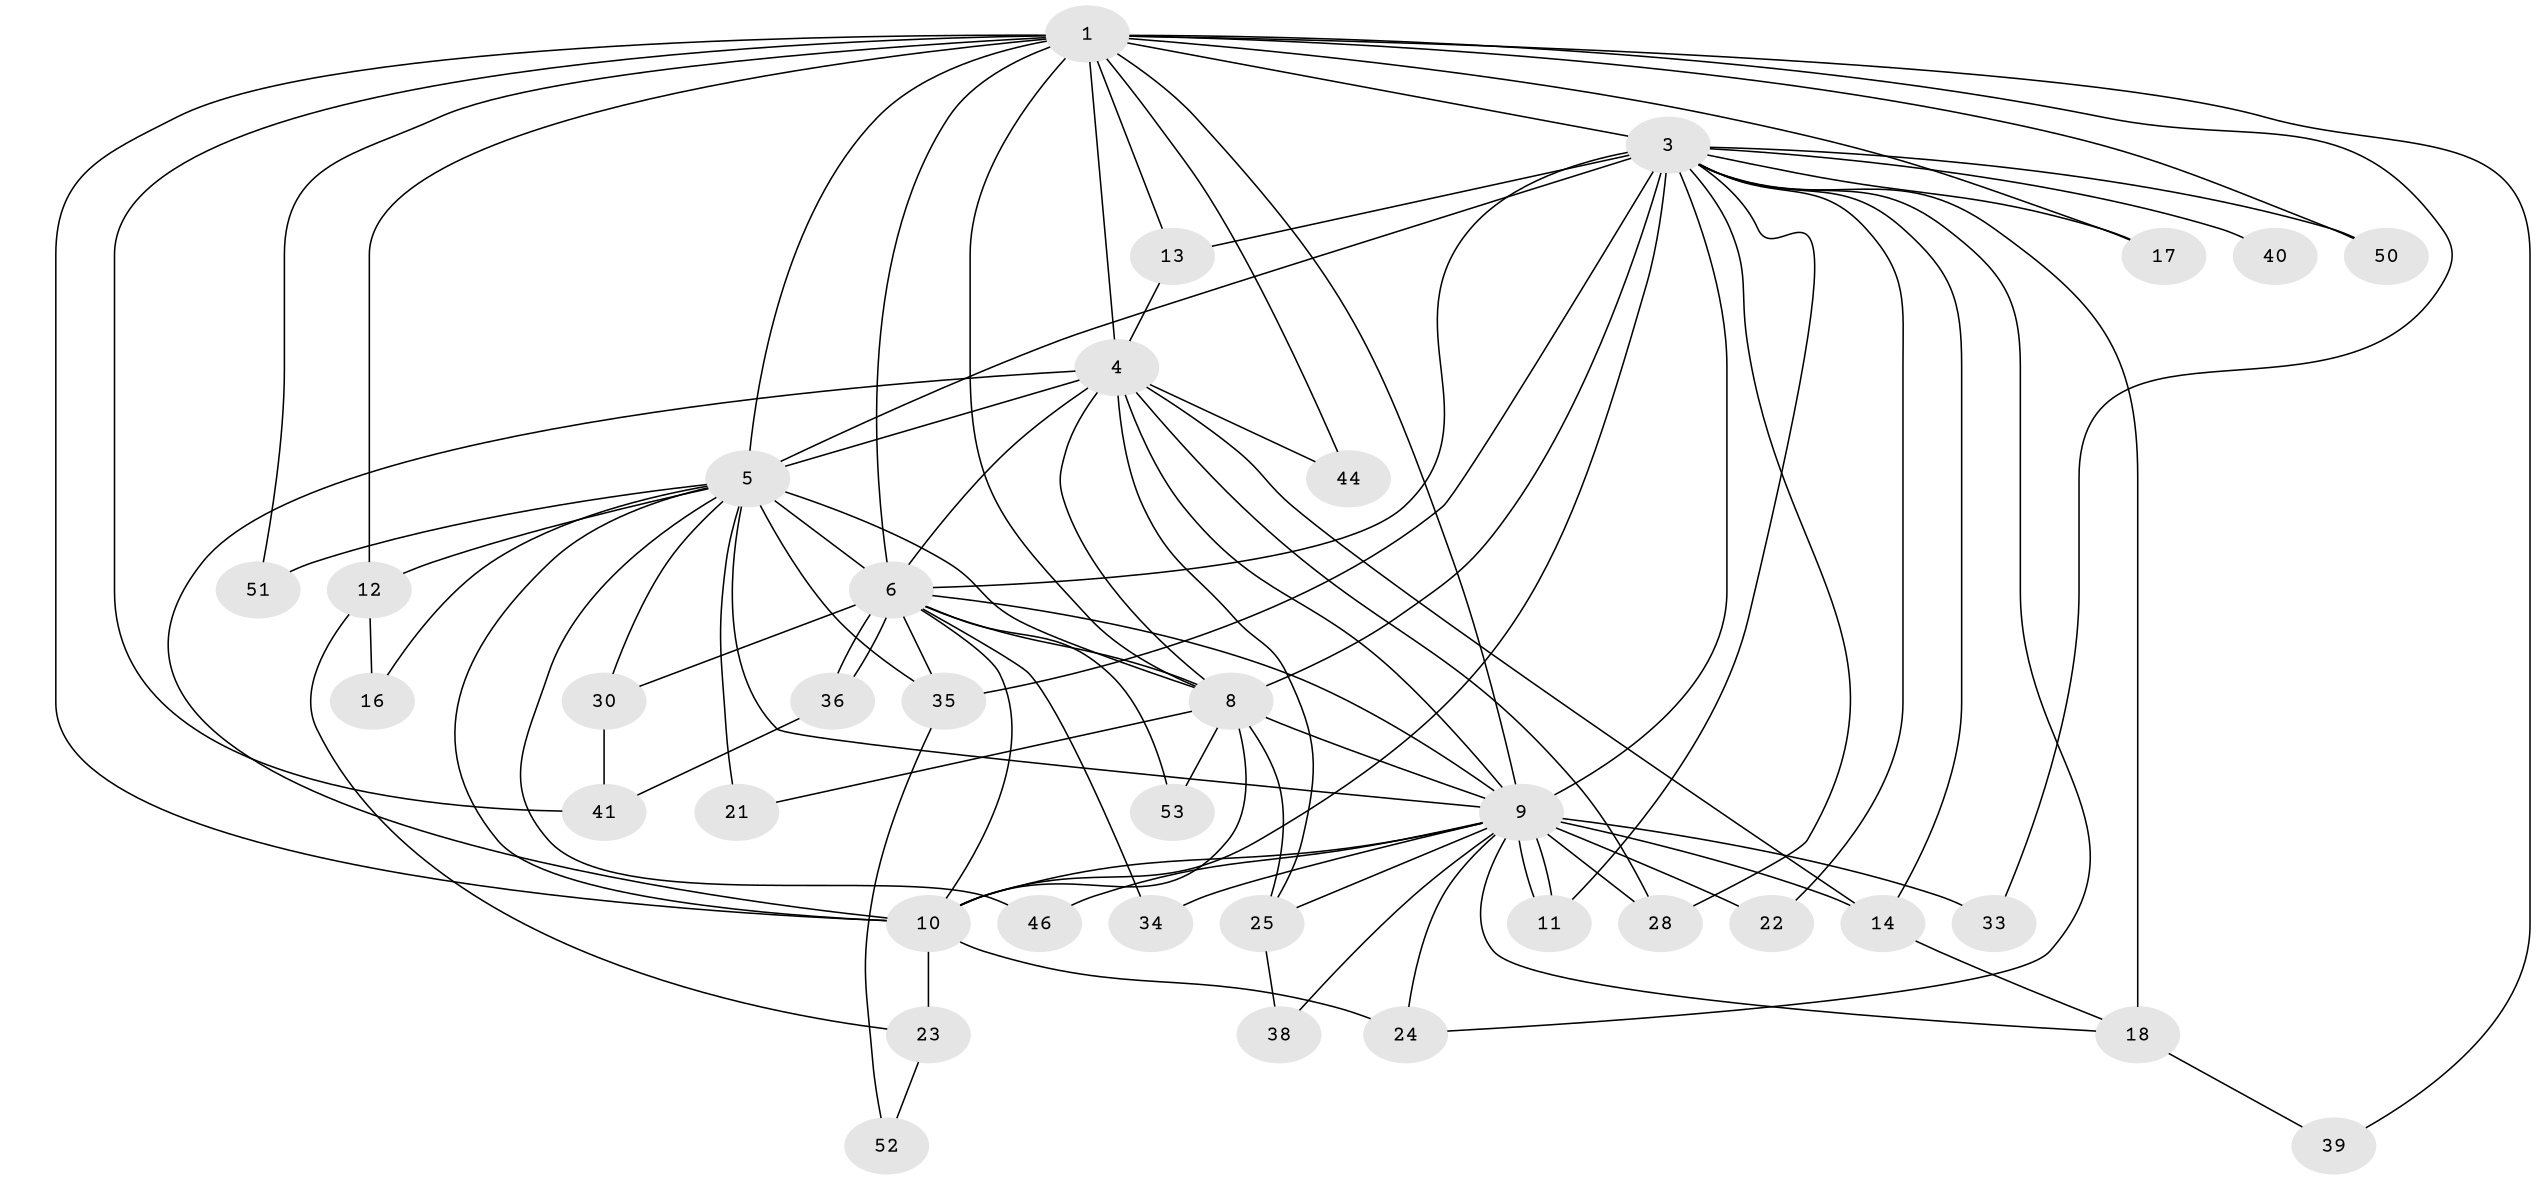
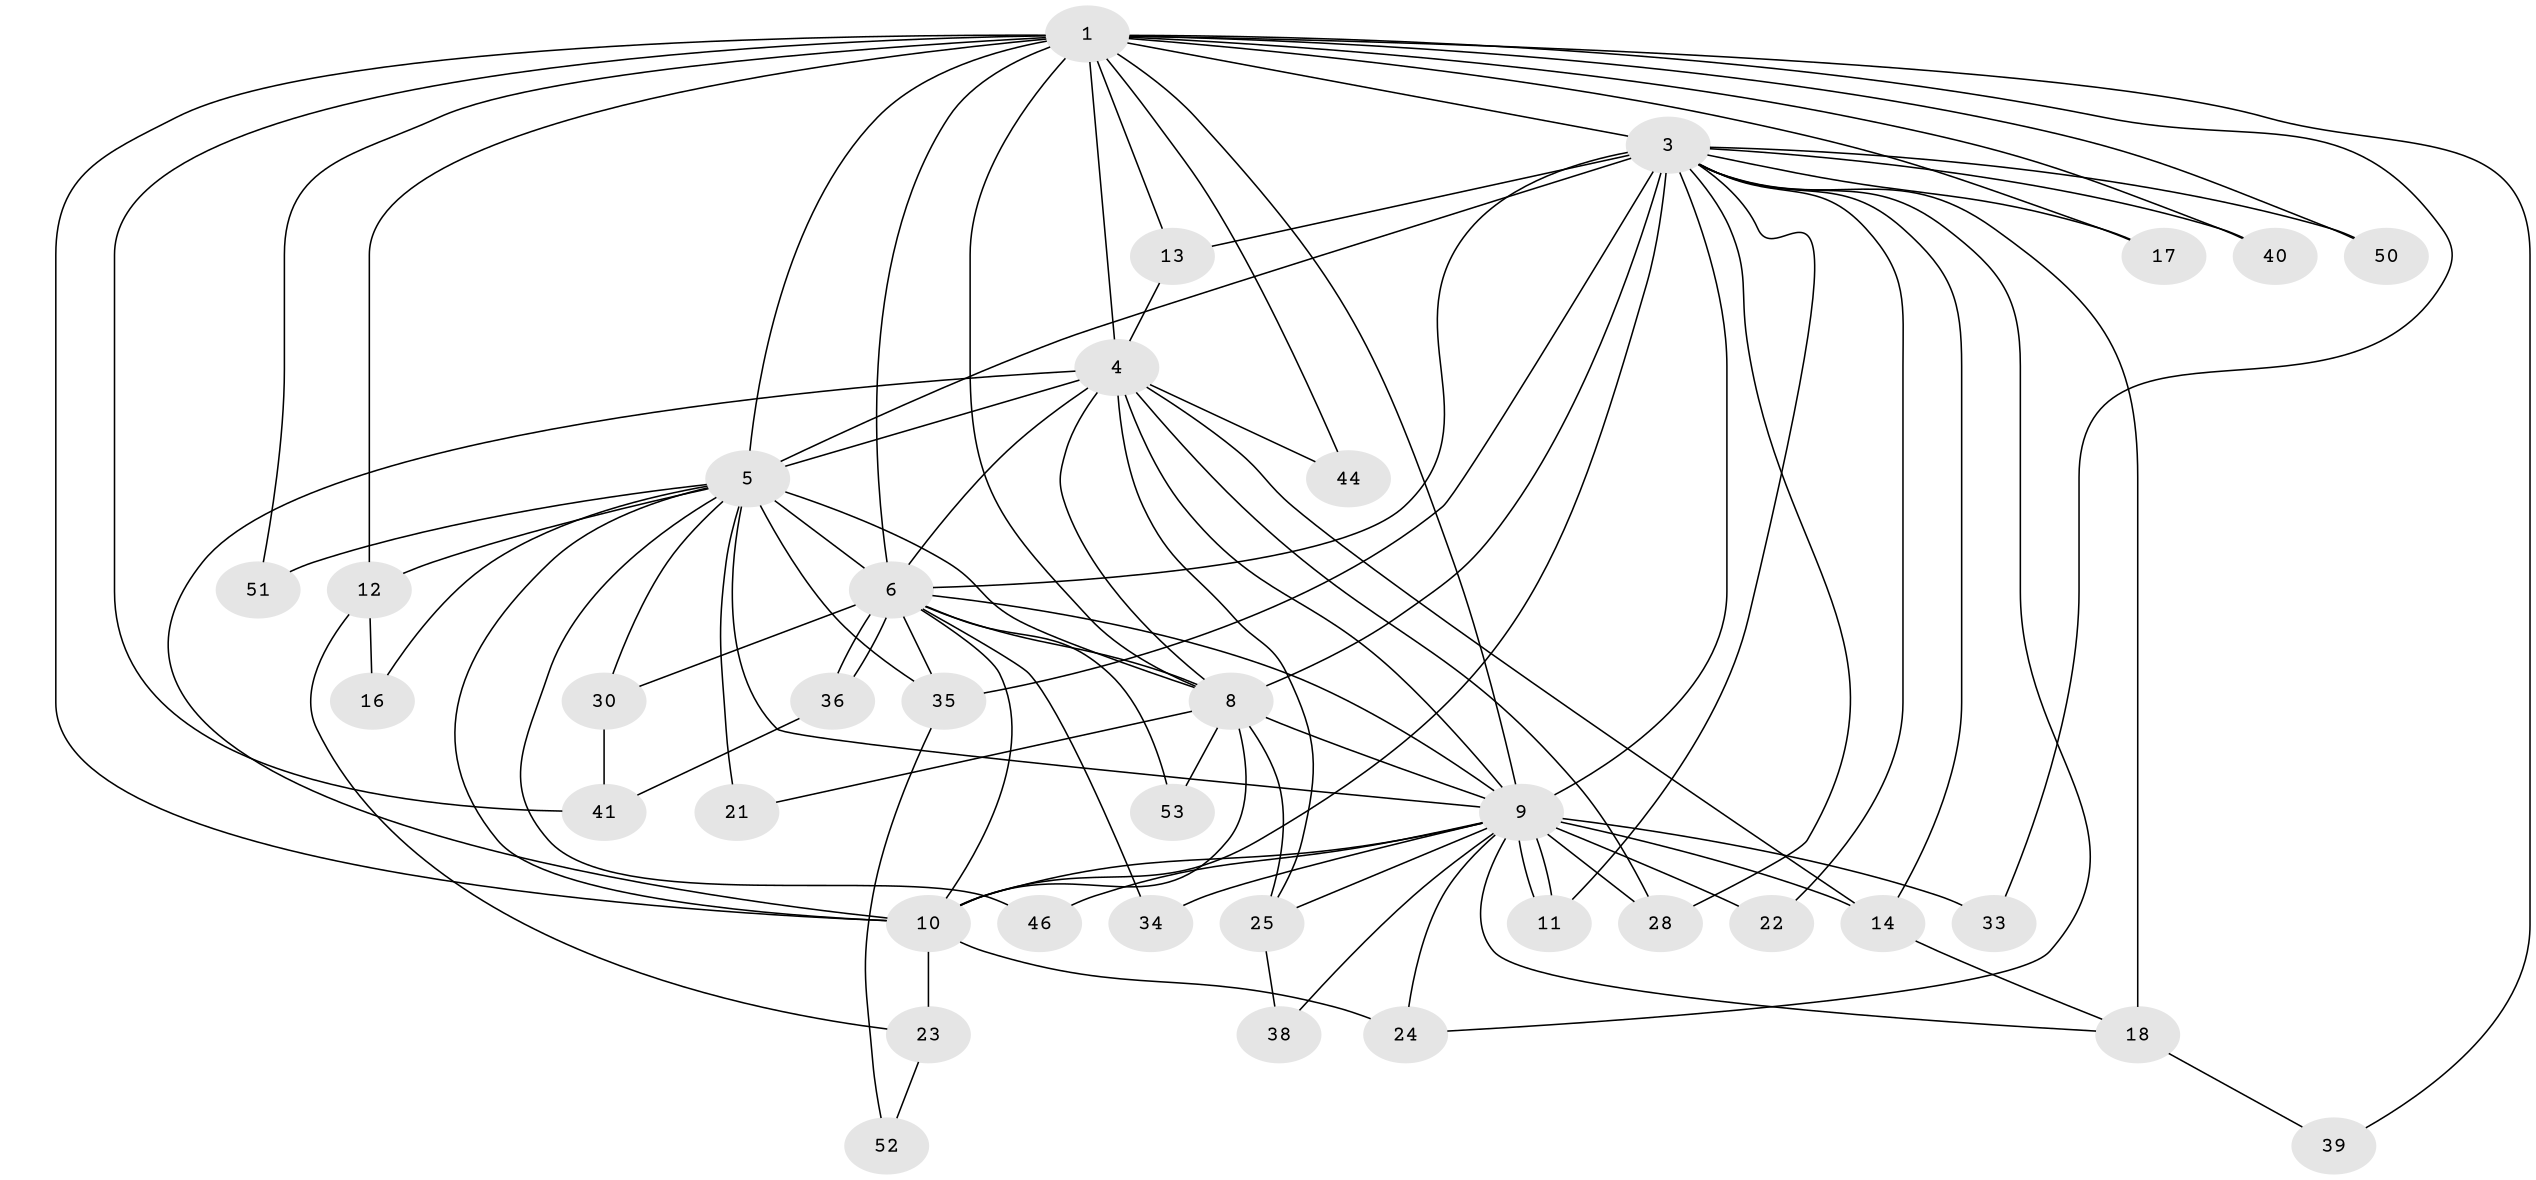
none -> (1695, 90)
